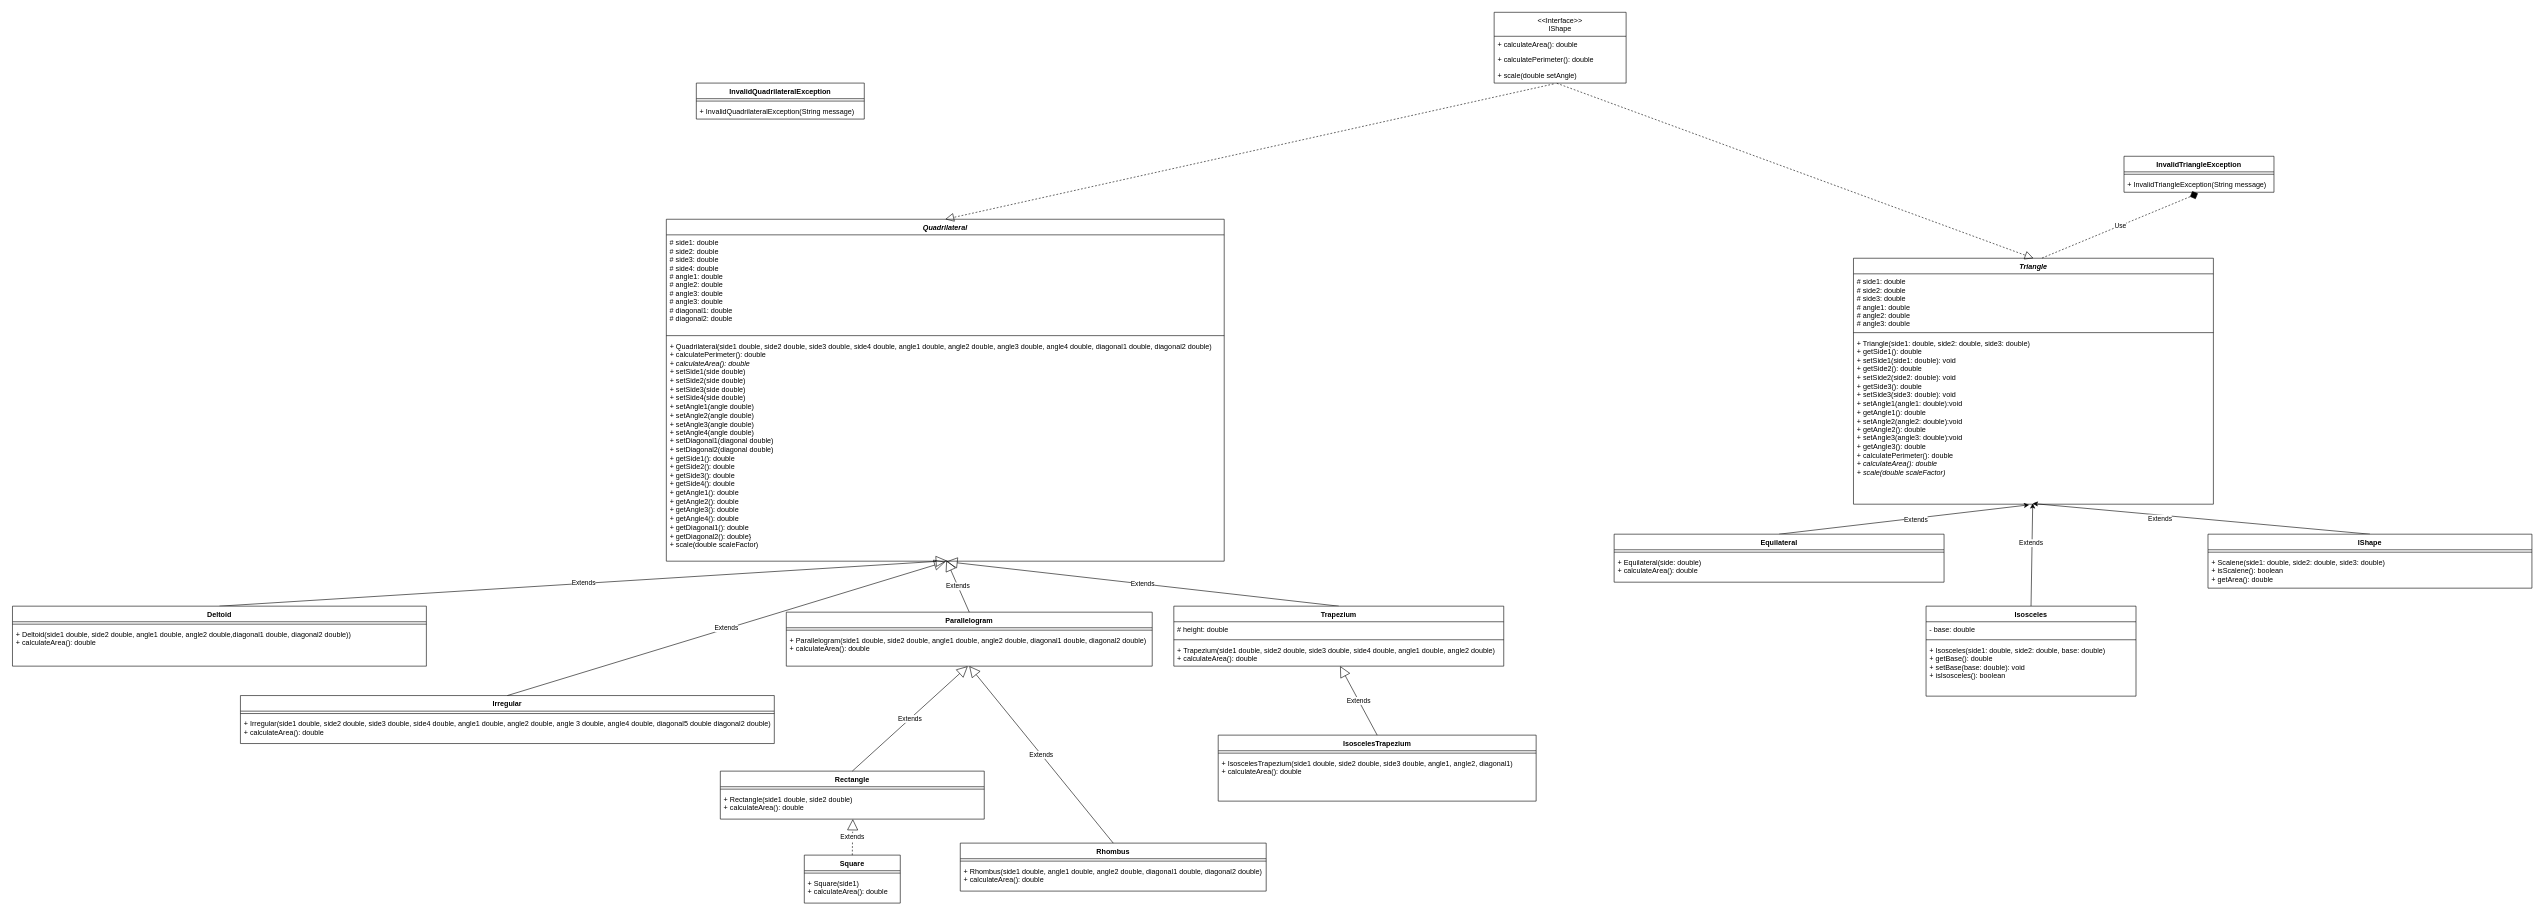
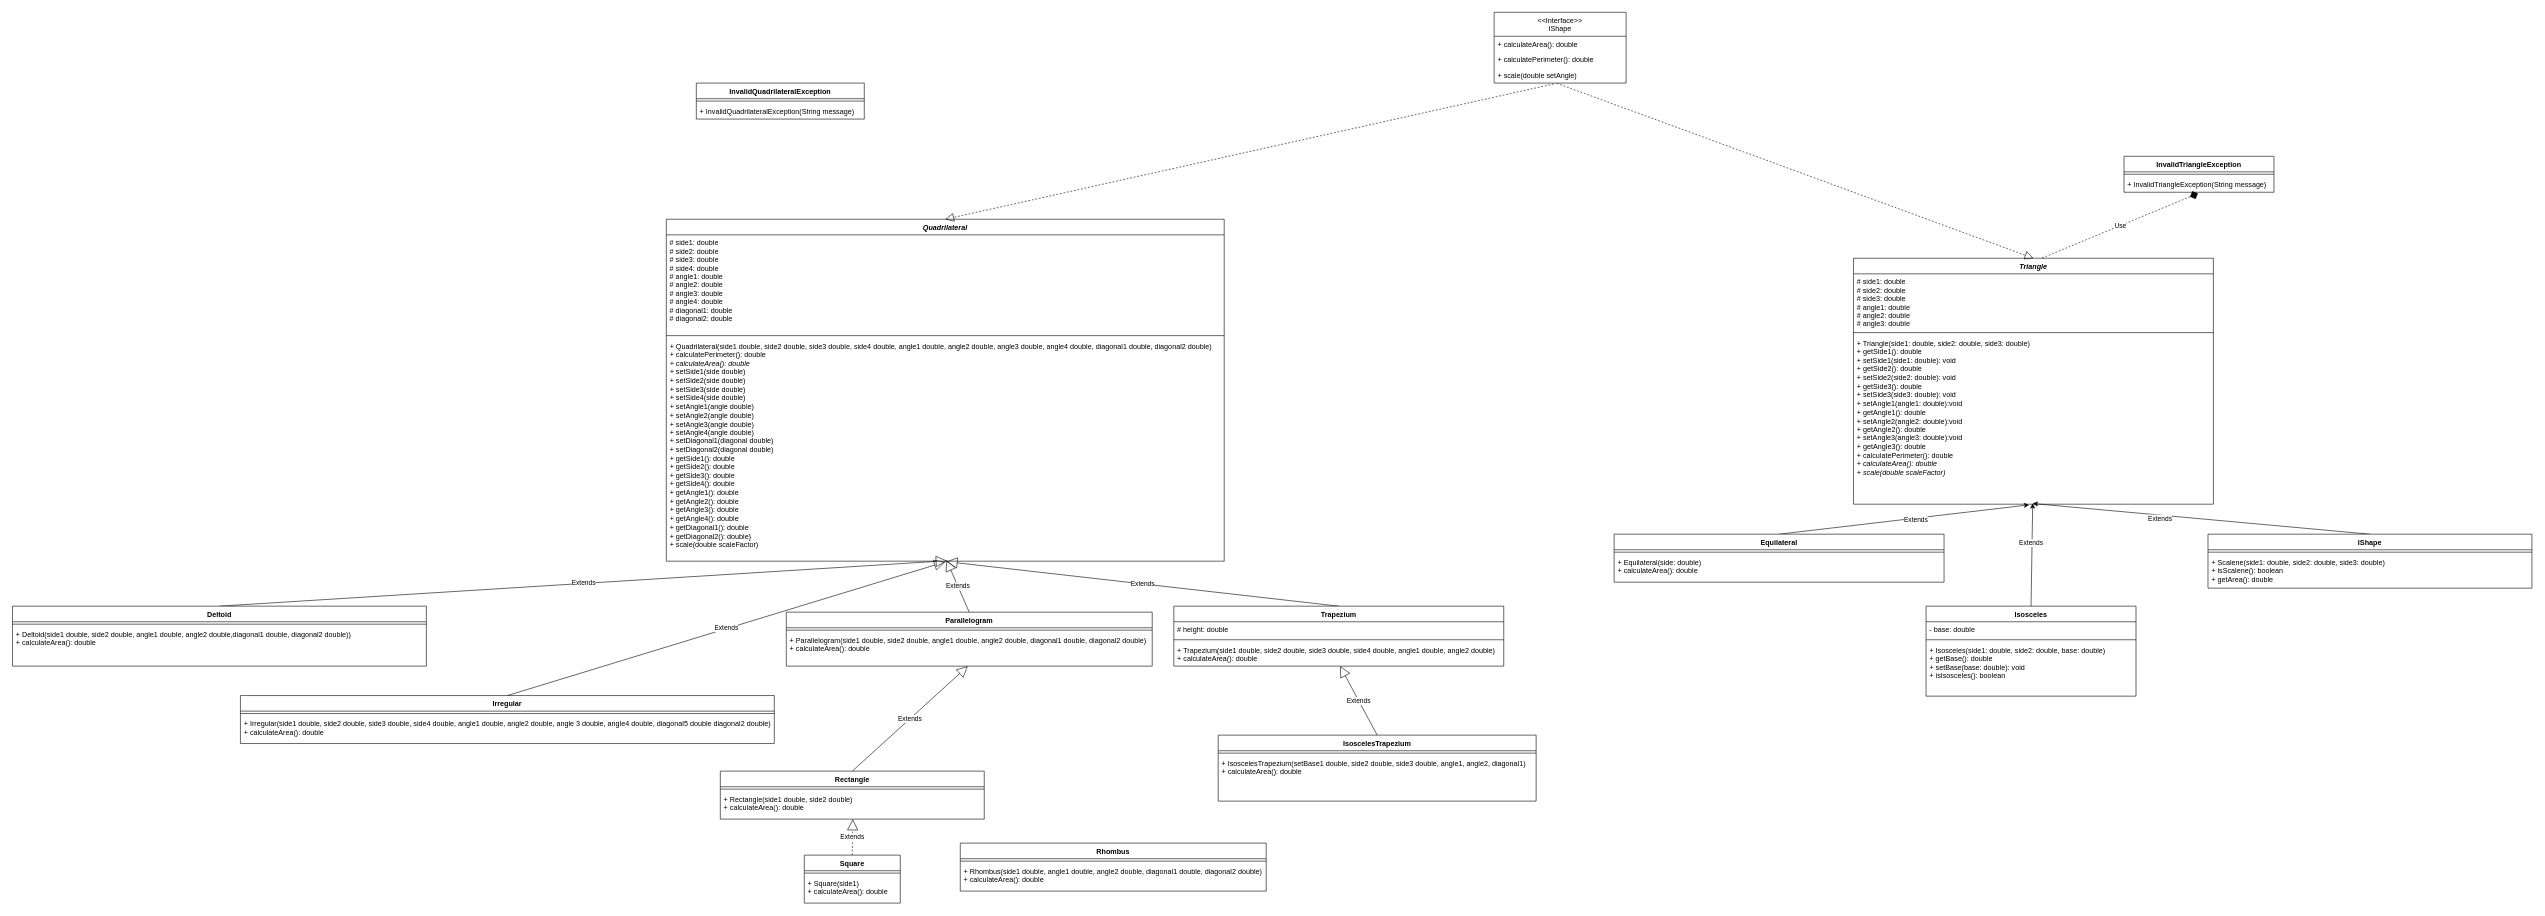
(695, 243) -> (695, 243)
(1044, 758) -> none
(1377, 764) -> (1384, 764)
